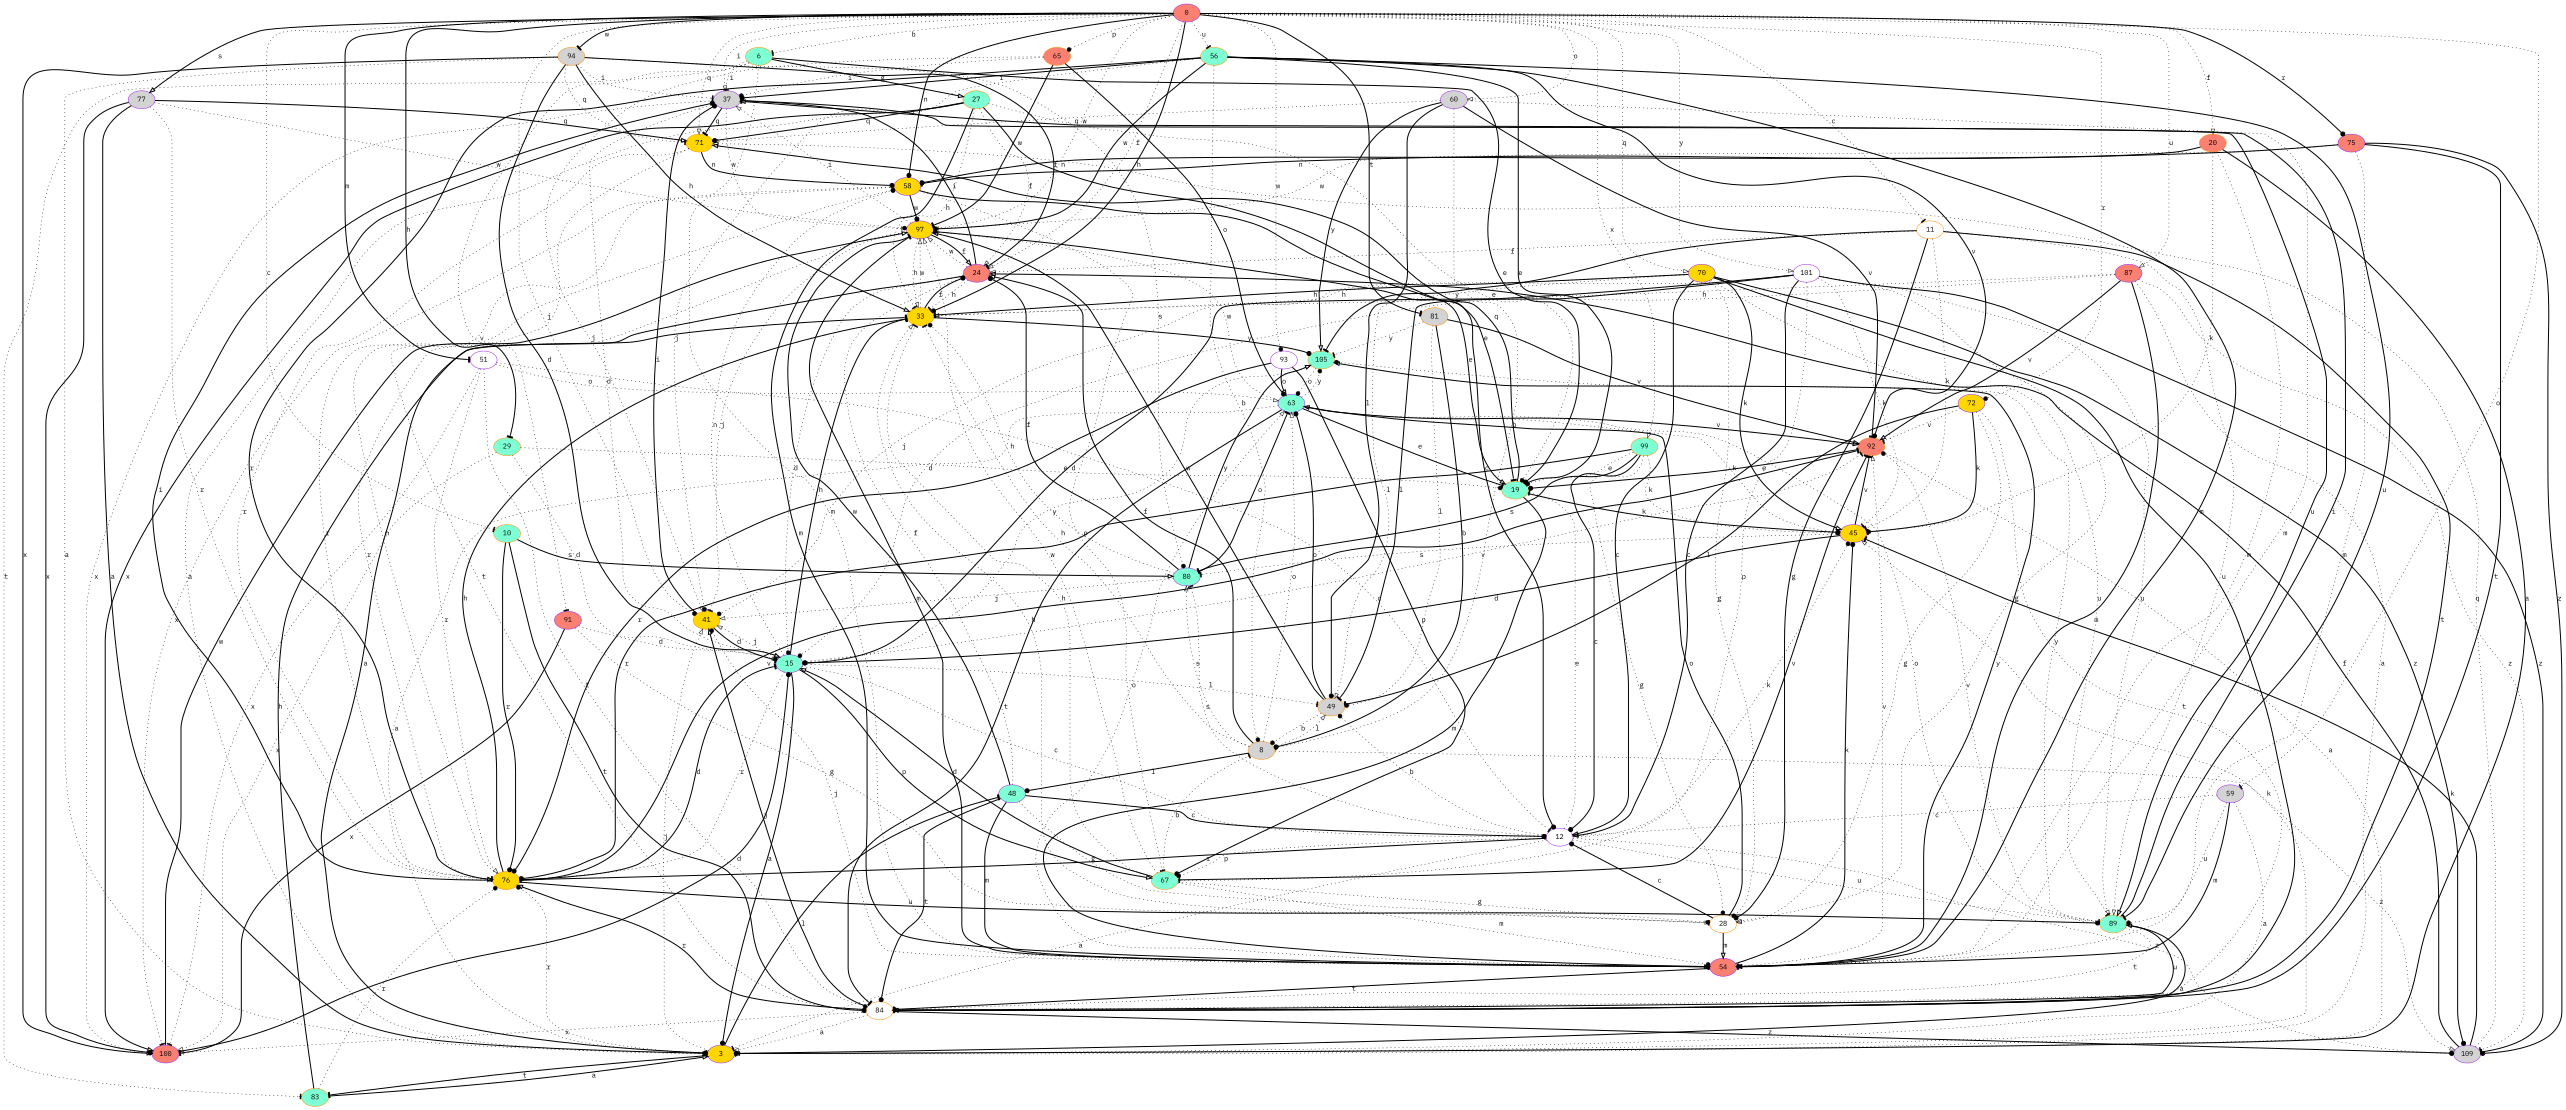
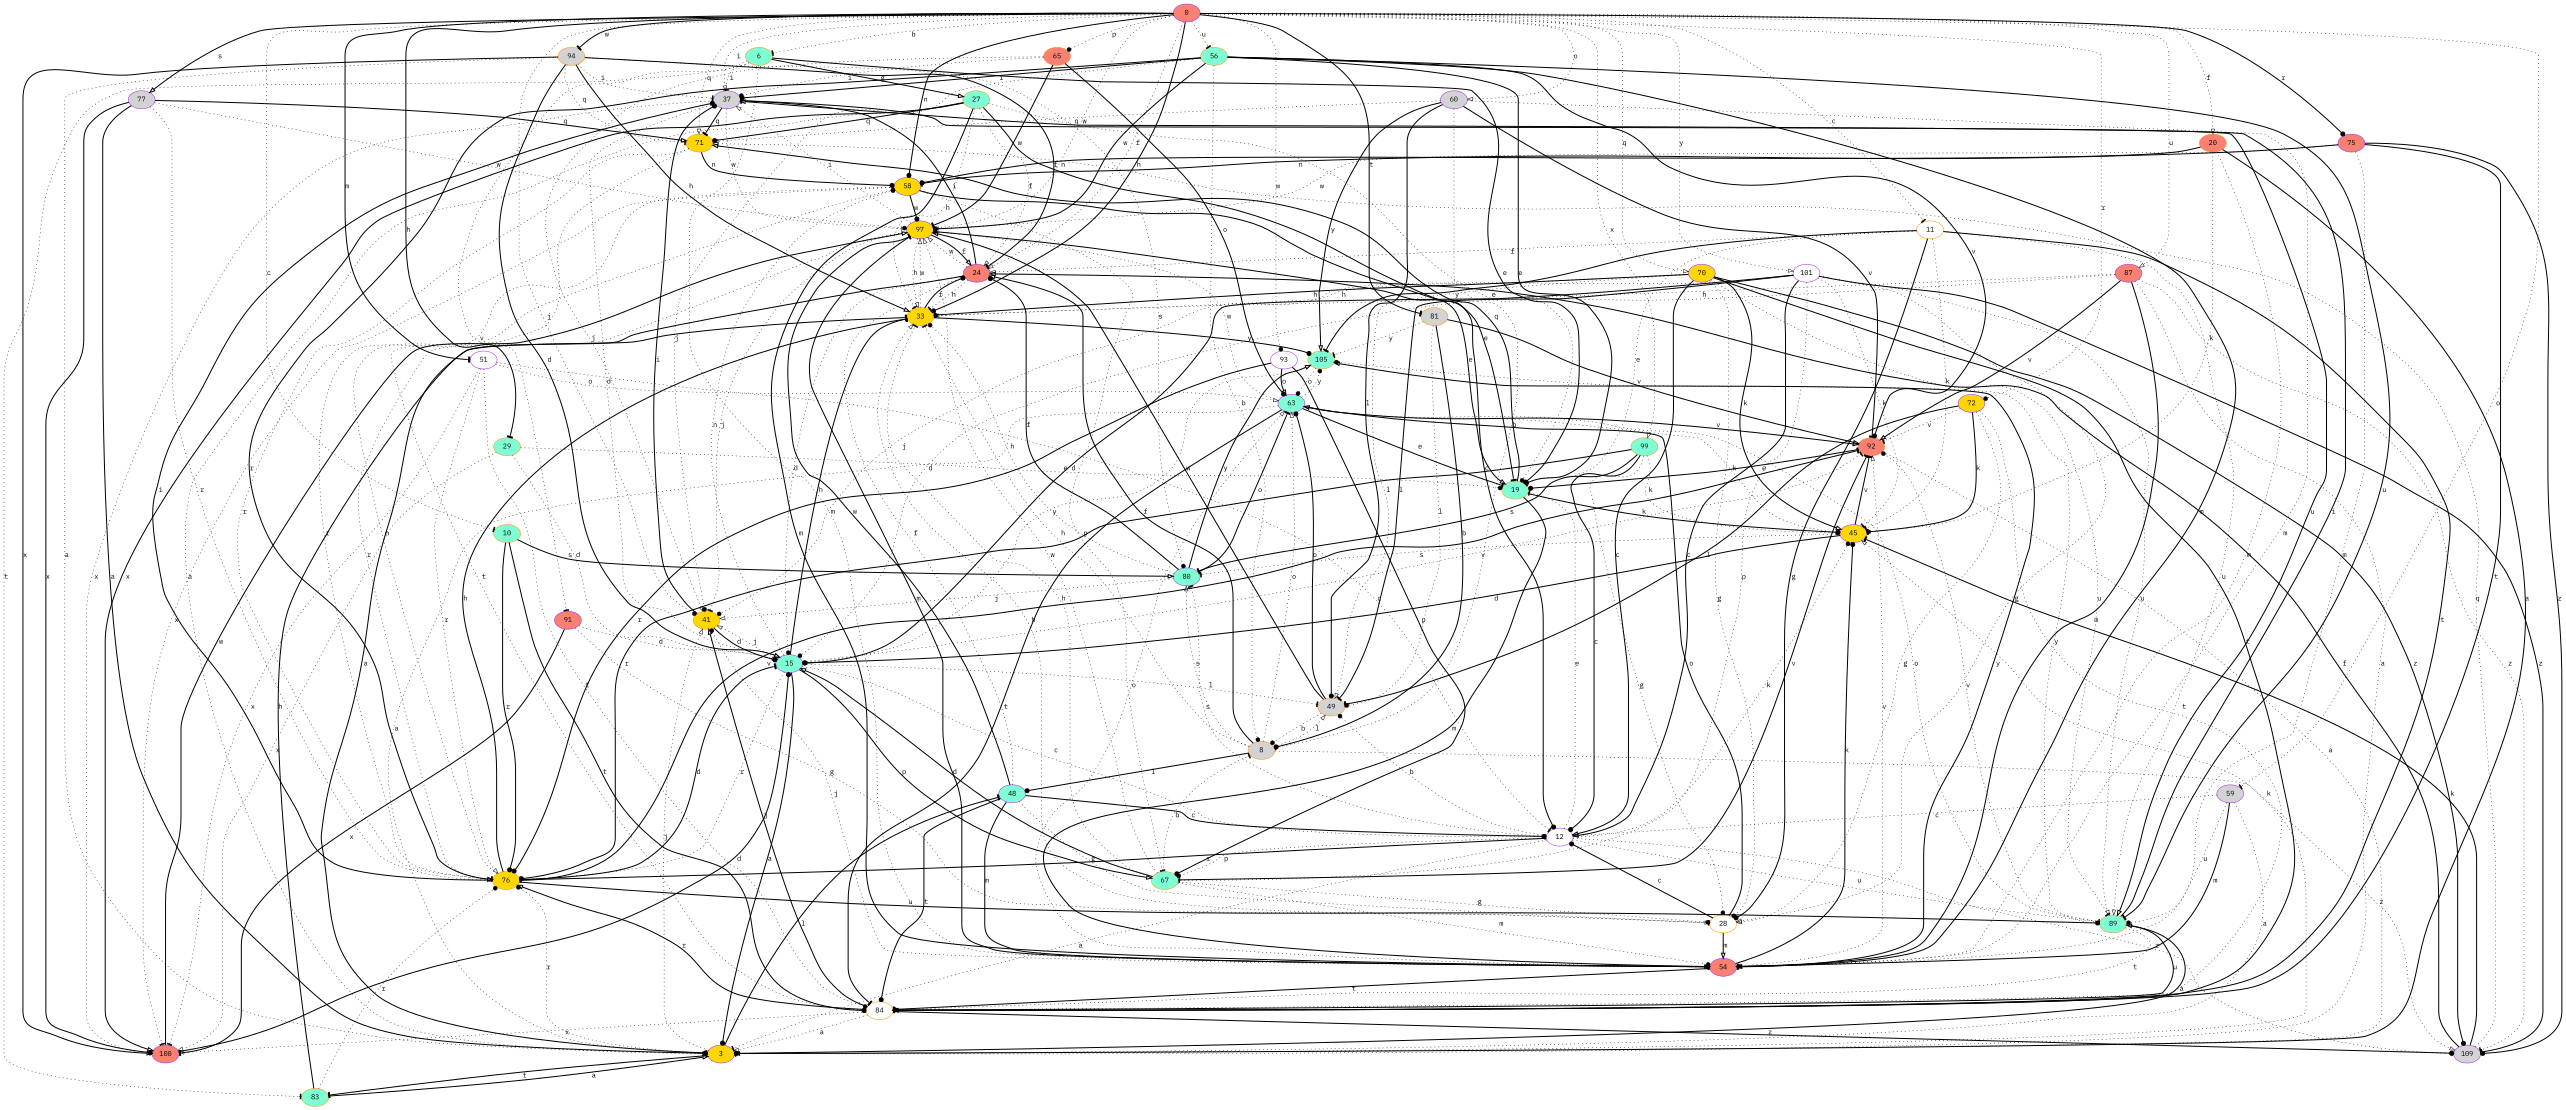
(1674, 292) -> (1674, 292)
(1600, 471) -> (1681, 267)
(734, 644) -> (734, 644)
